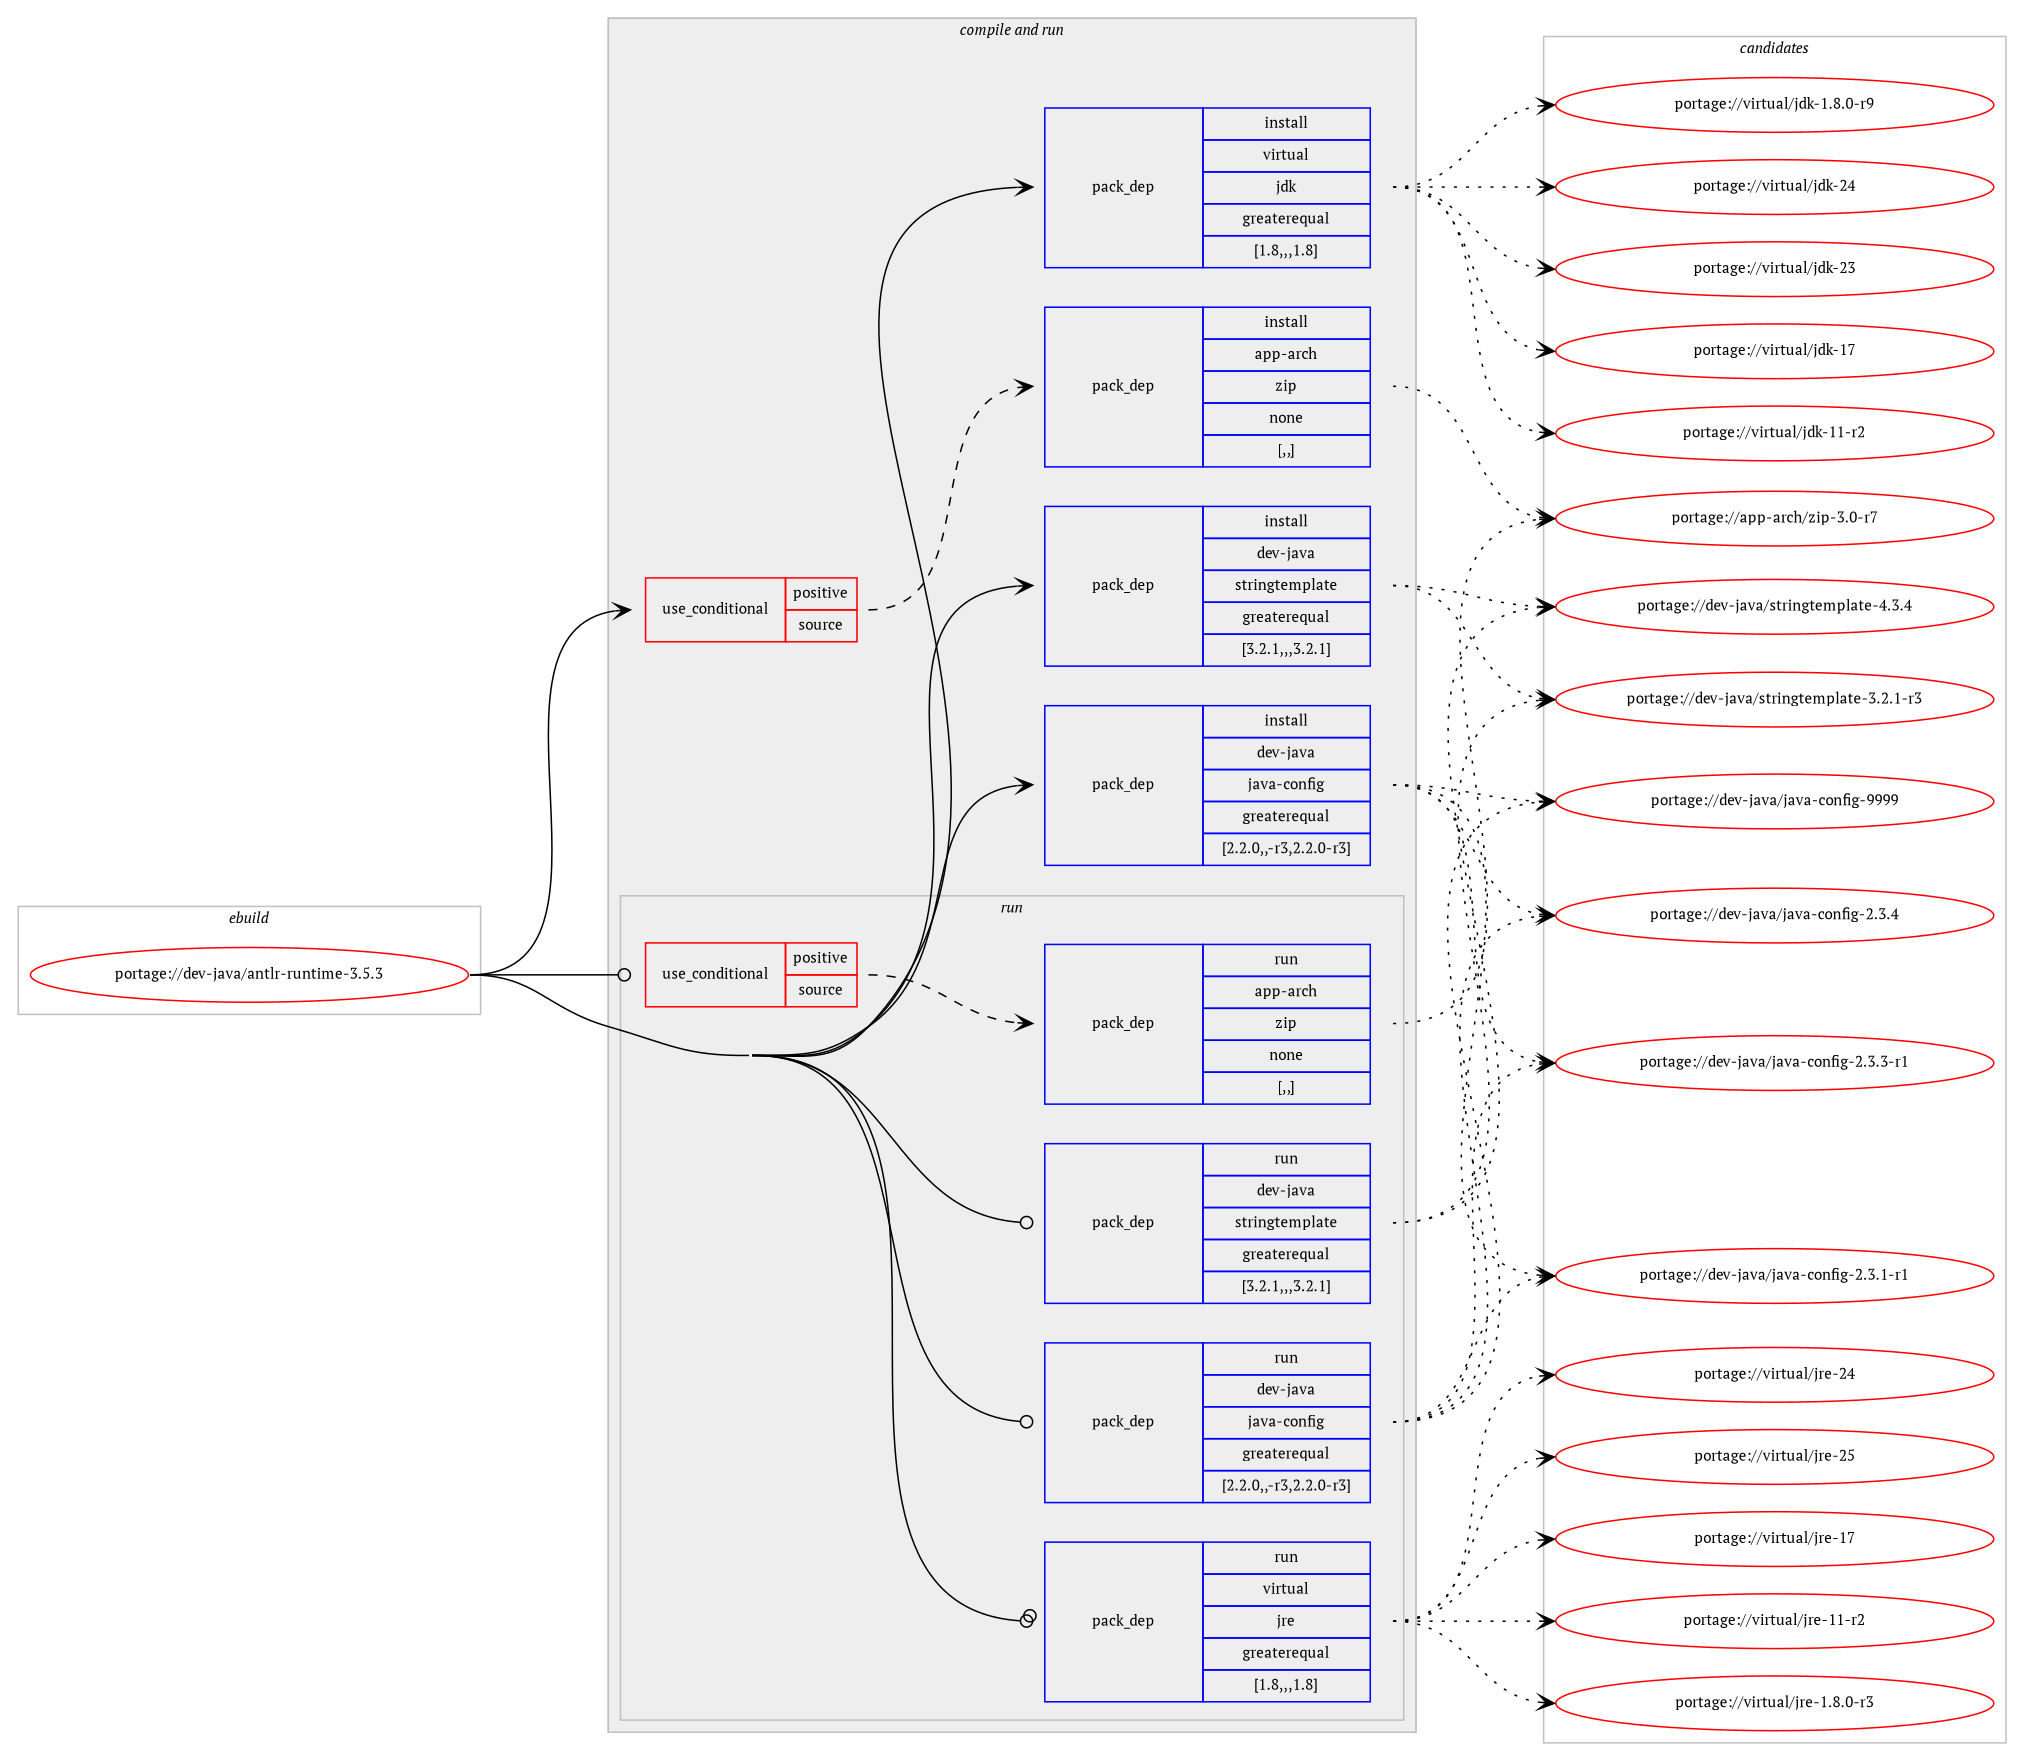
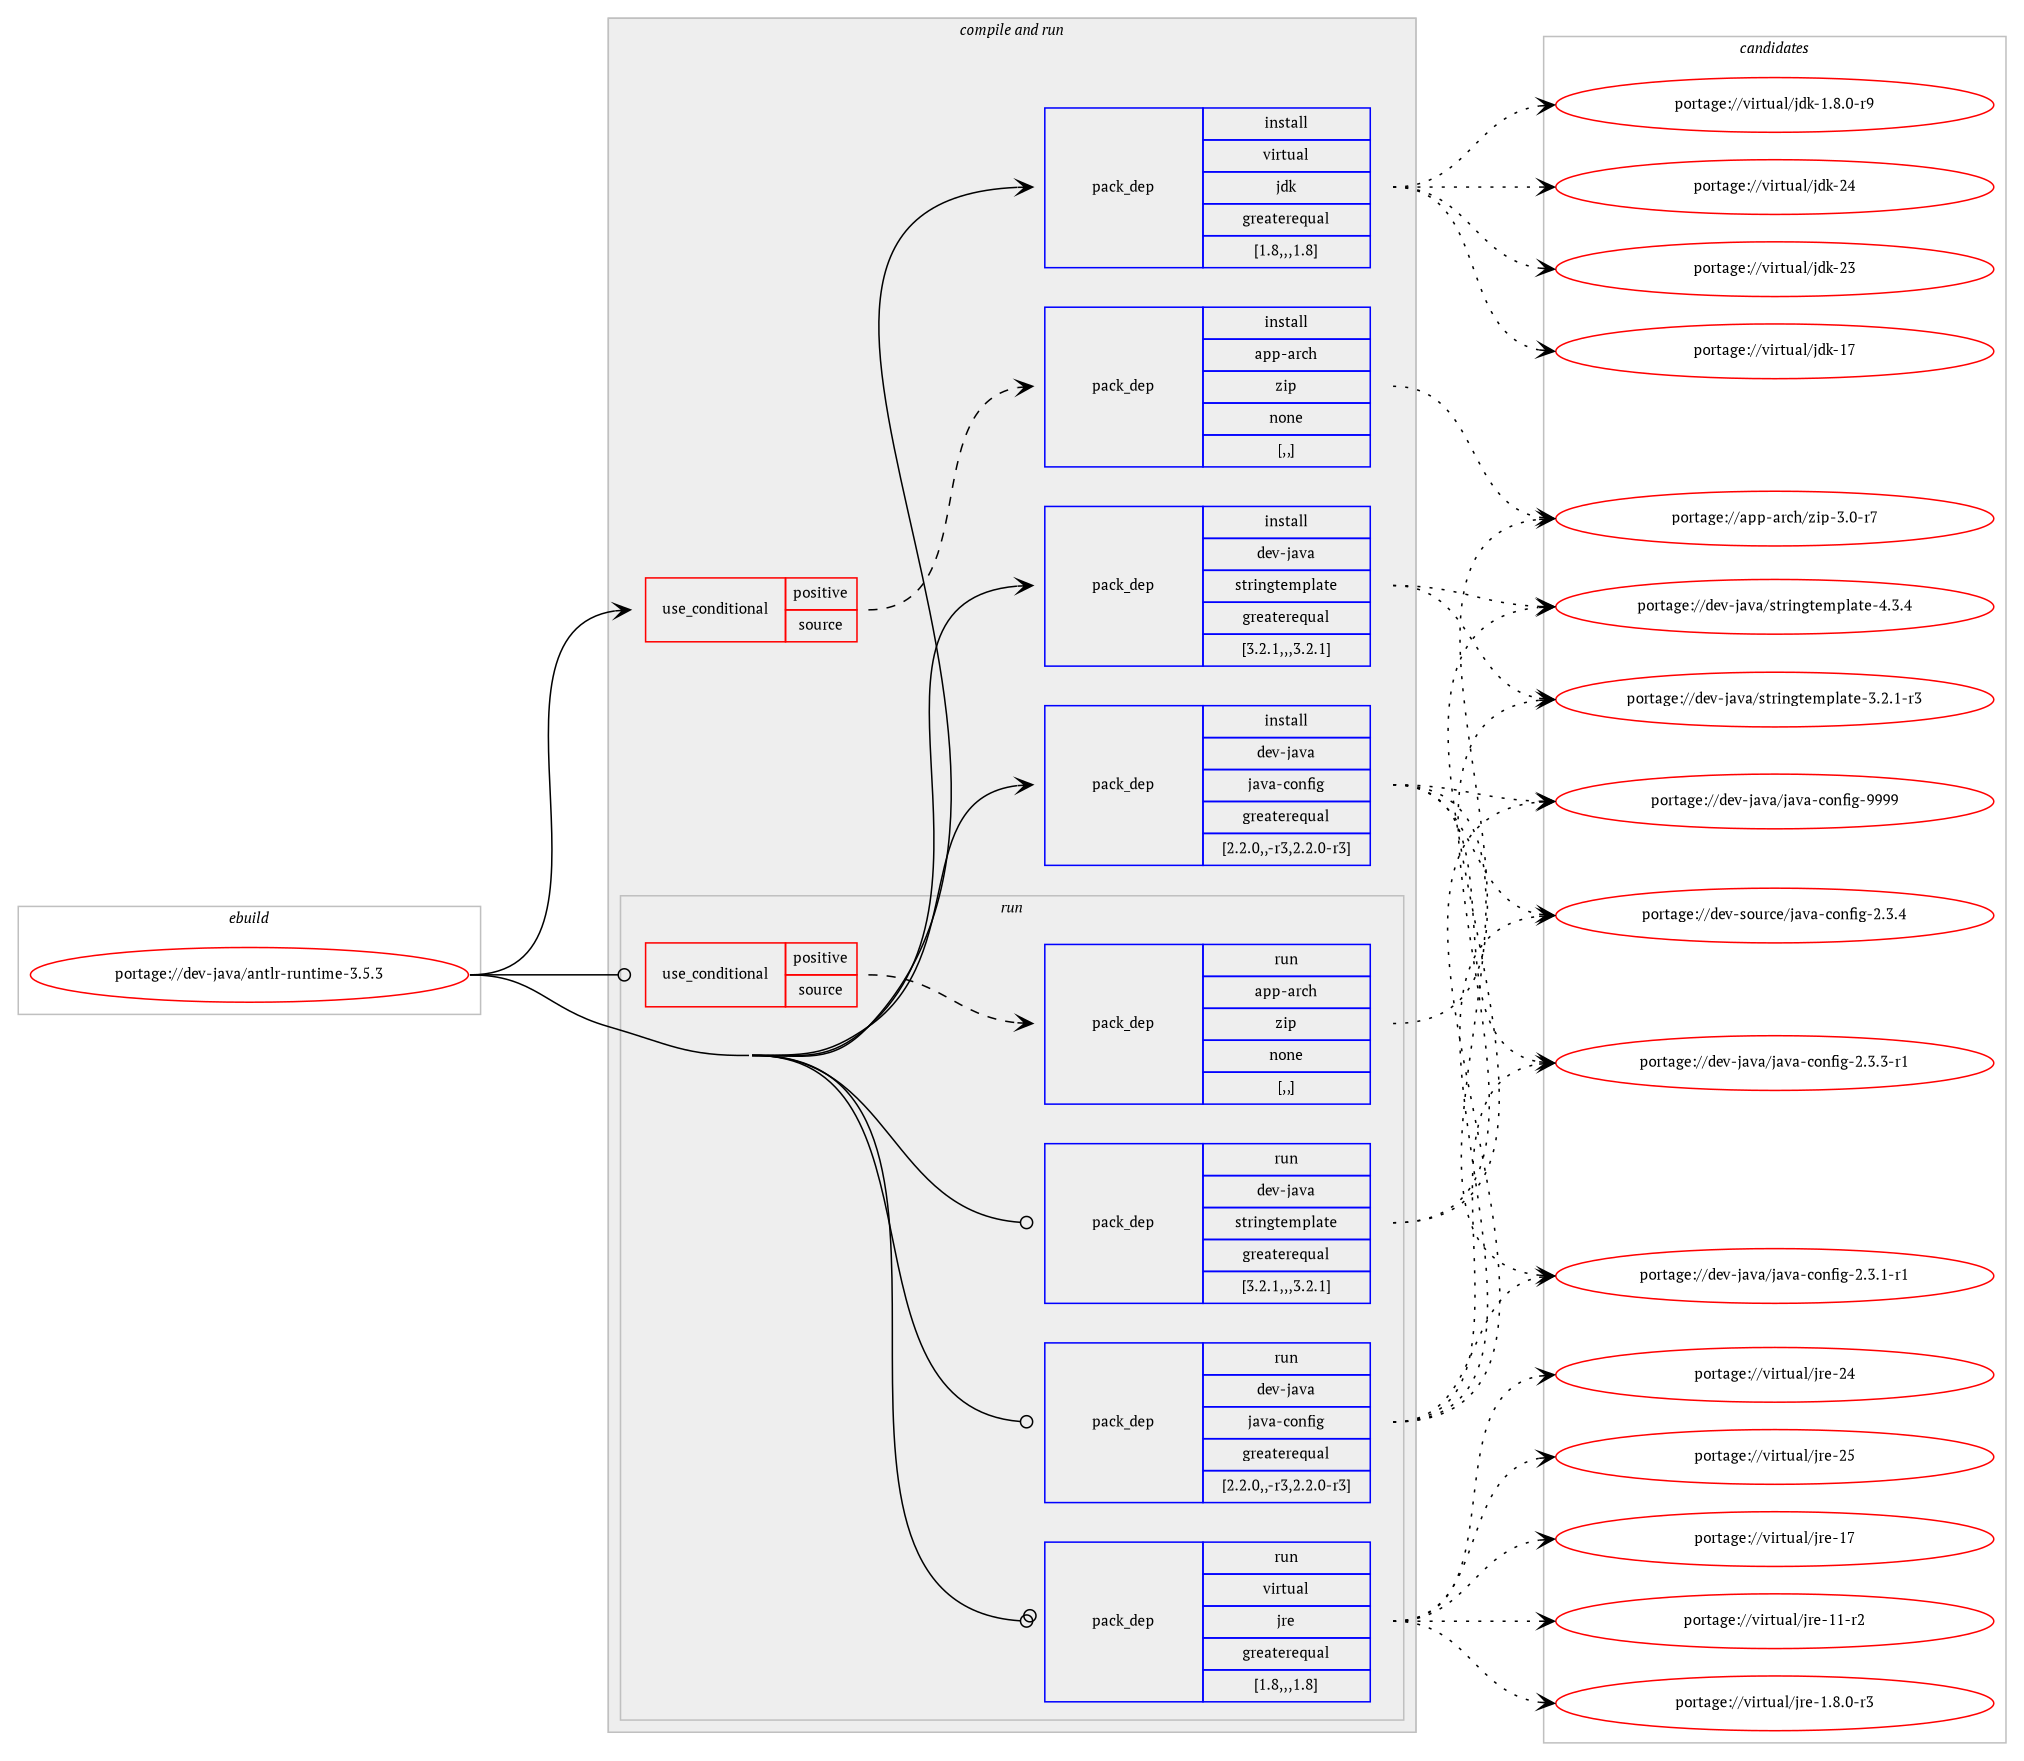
(1775, 433) -> none
(1775, 916) -> (1775, 916)
